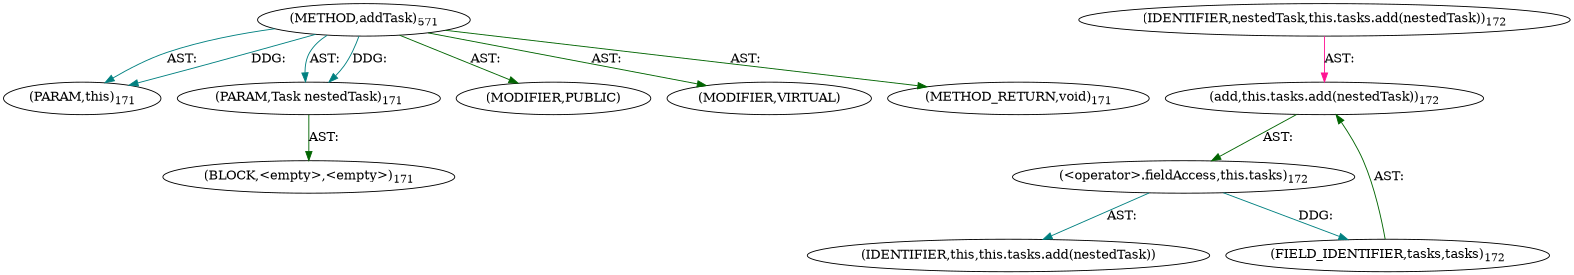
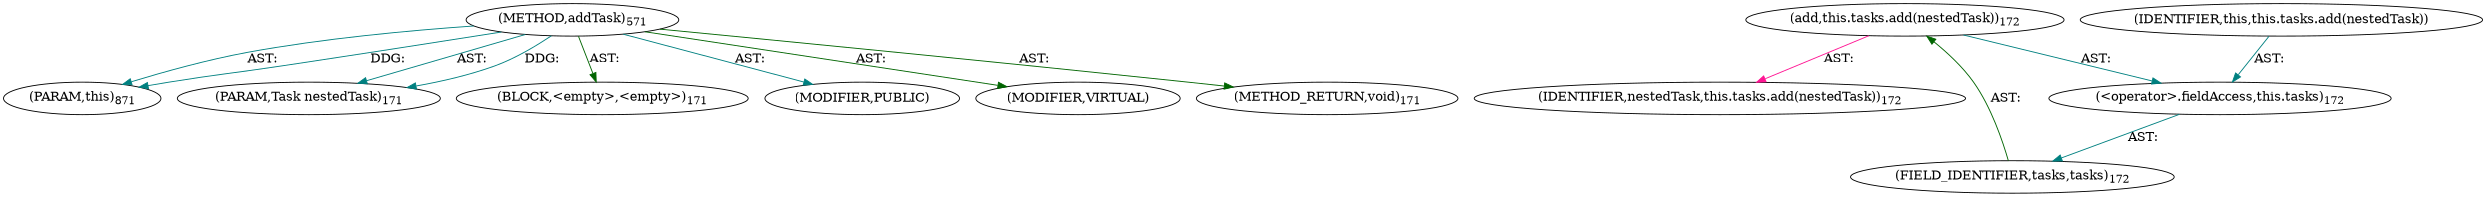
(1324, 55) -> (1817, 57)
(454, 57) -> (714, 58)
(125, 97) -> (125, 97)
(309, 133) -> (586, 55)
(1258, 135) -> (2058, 58)
(1100, 214) -> (2254, 56)
(1318, 216) -> (2145, 138)
